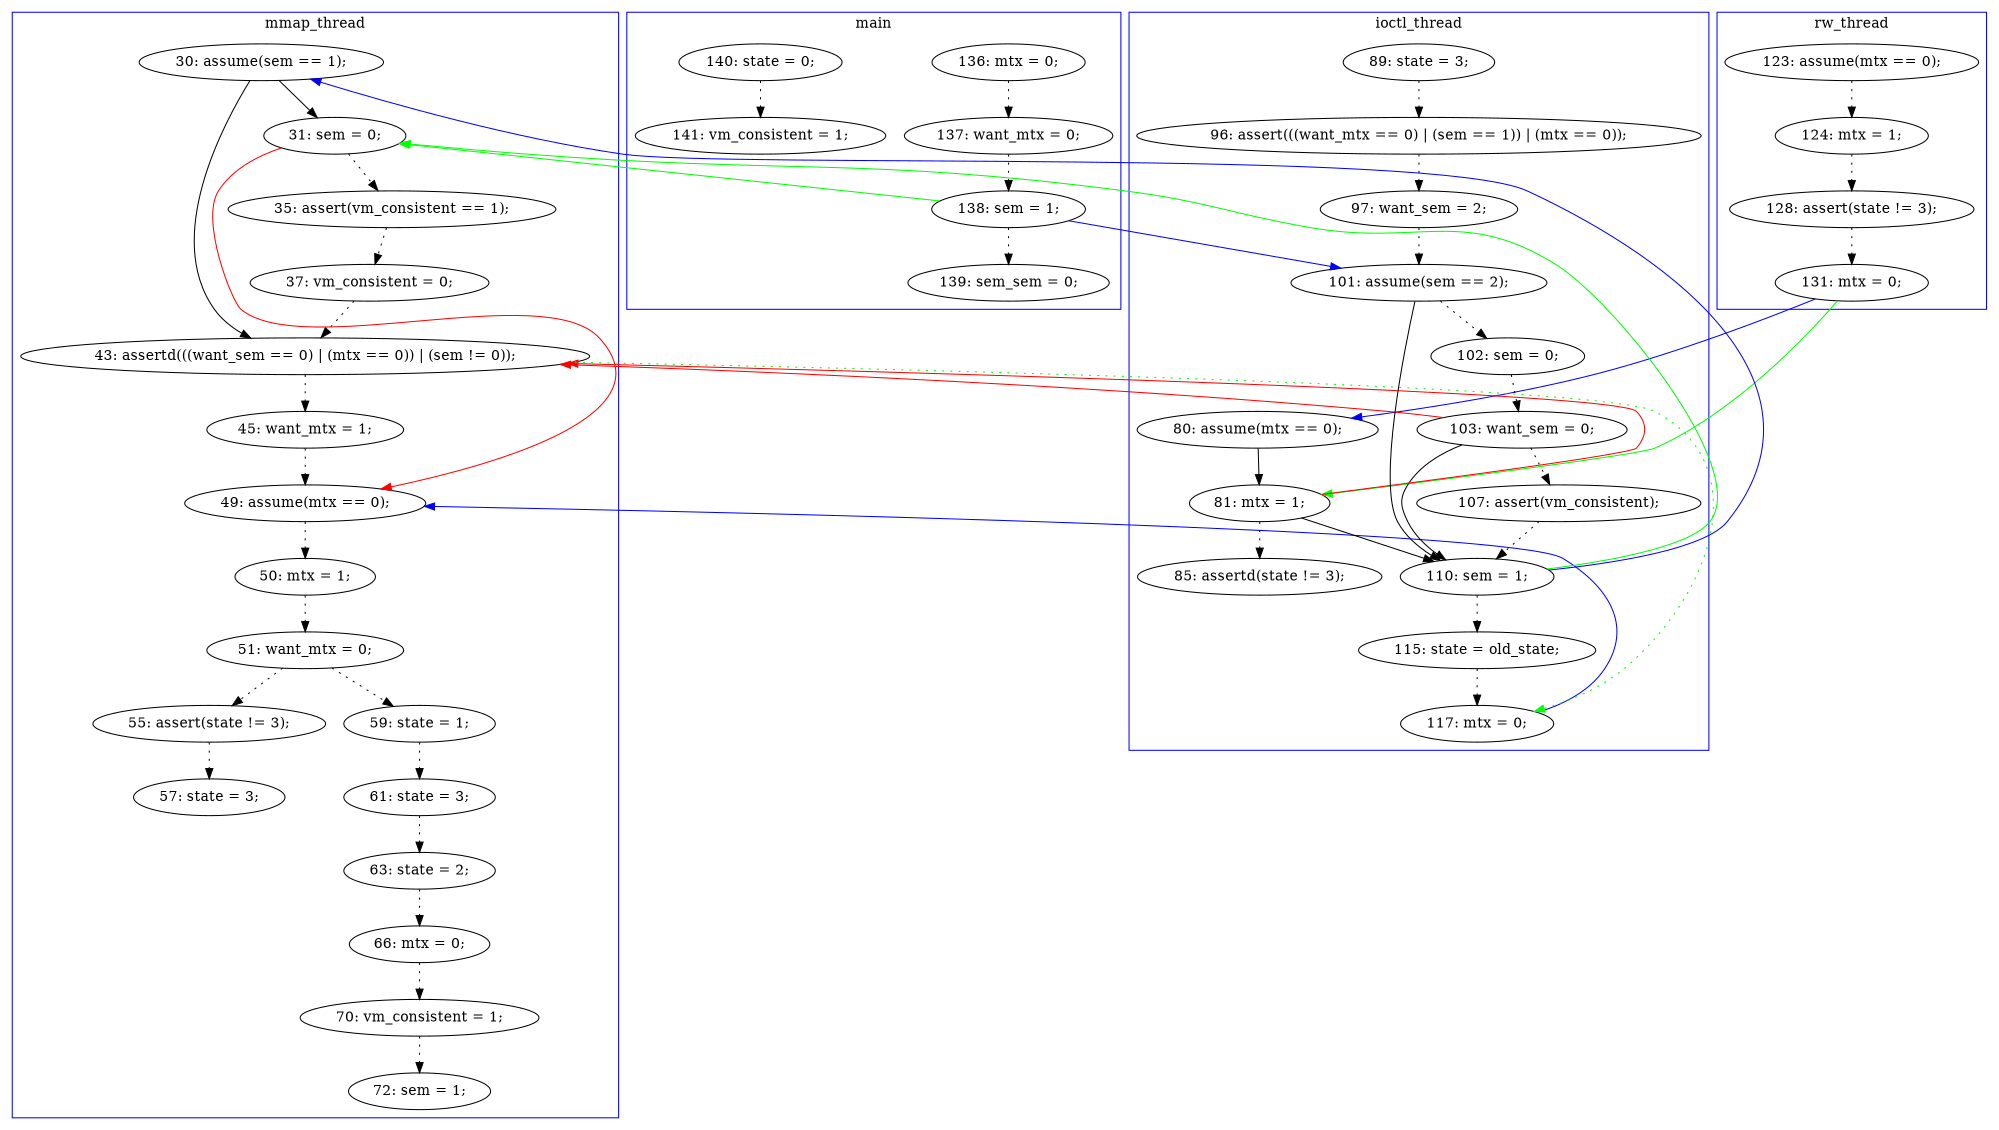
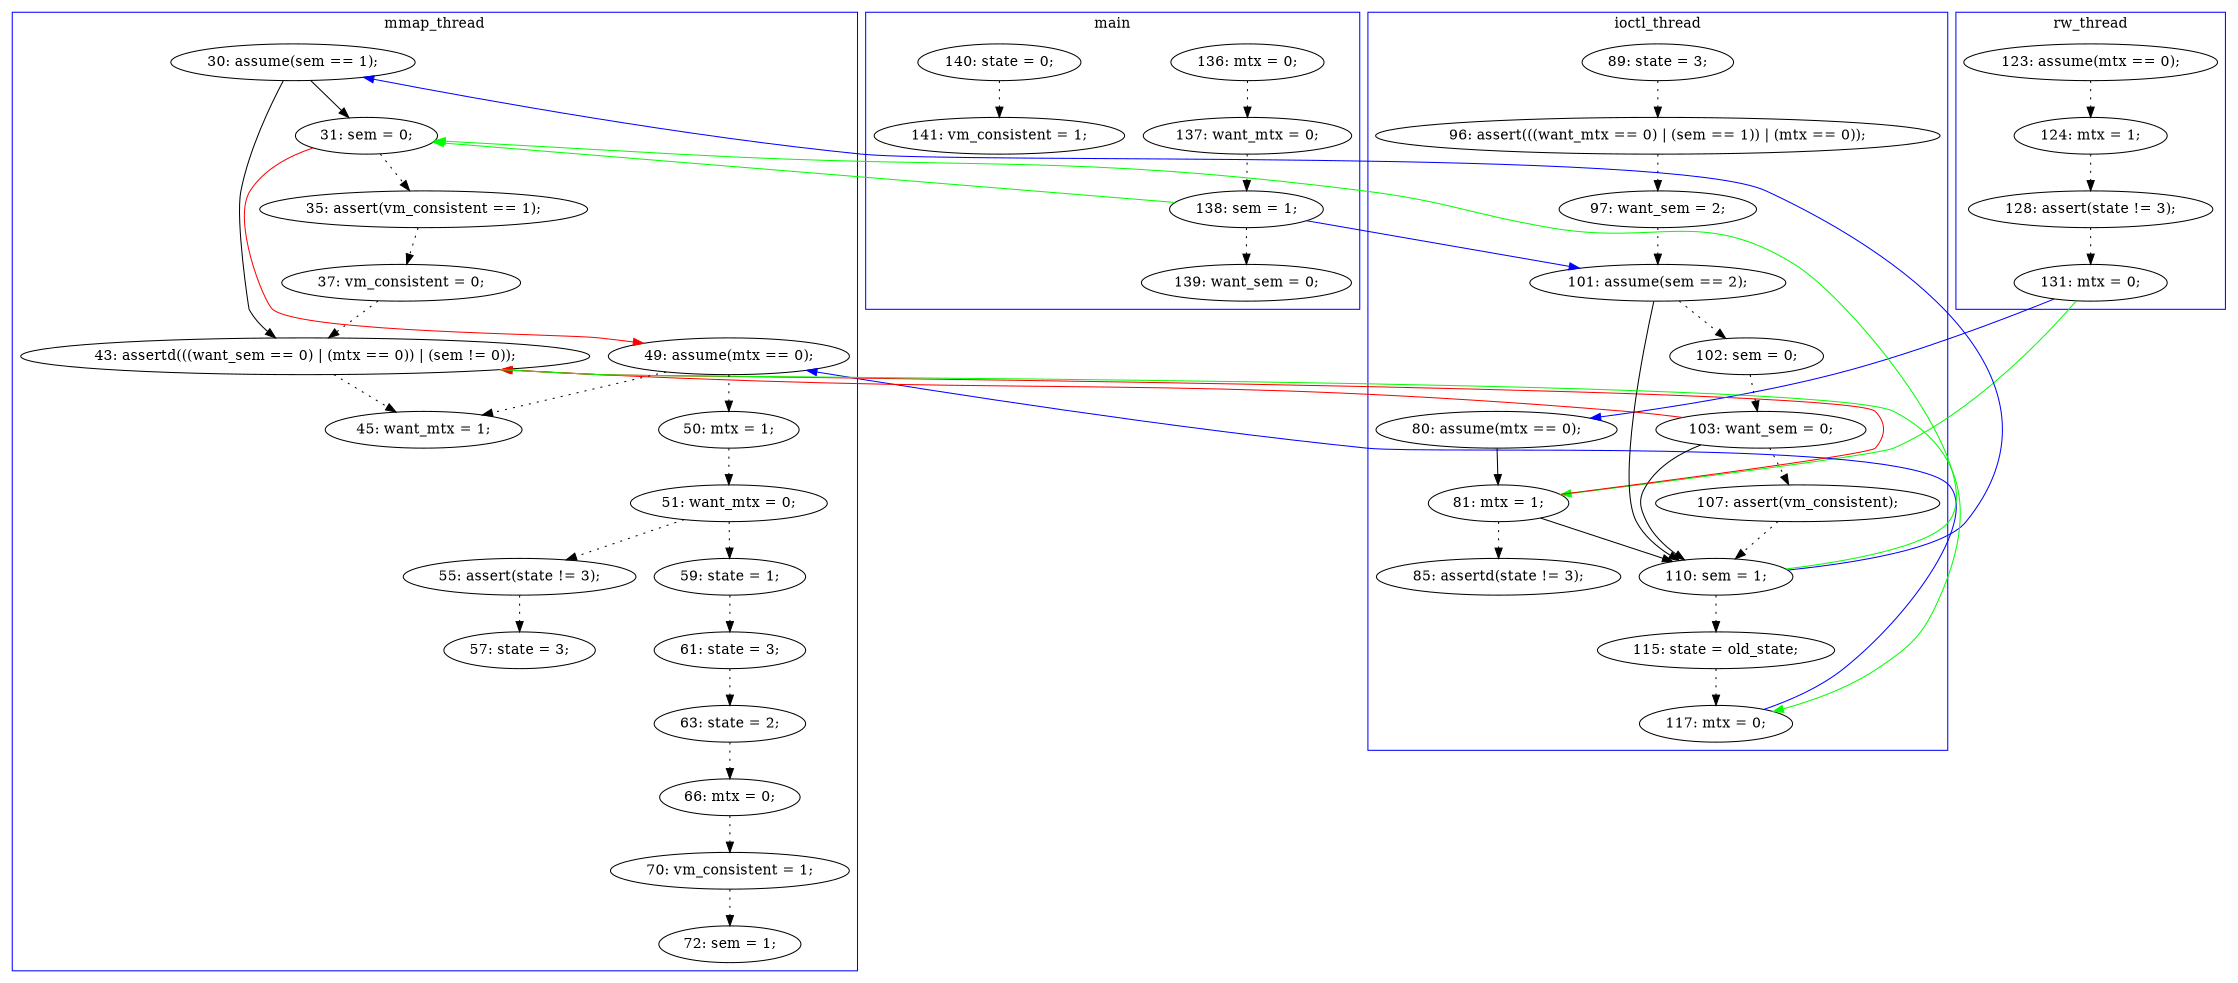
(1009, 283) -> (1246, 283)
(1646, 410) -> (1405, 385)
(305, 462) -> (579, 392)
